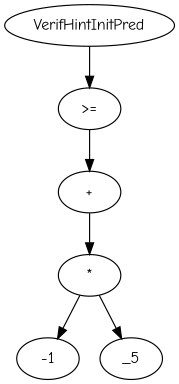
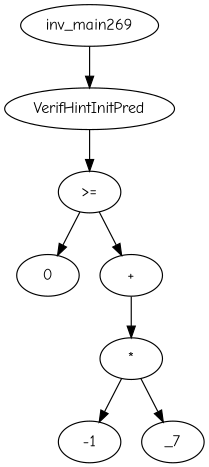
none -> (90, 25)
none -> (48, 275)
(131, 359) -> (173, 442)
